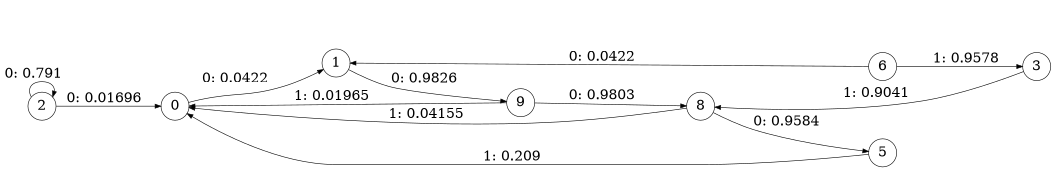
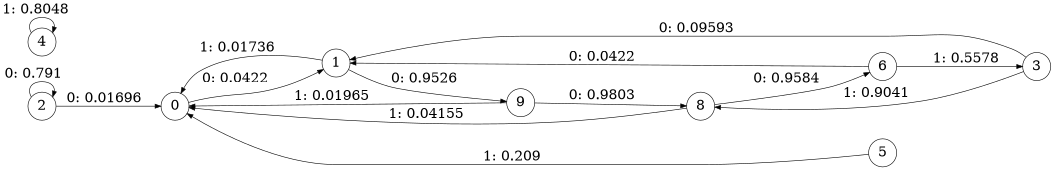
none -> (692, 36)
none -> (42, 42)
none -> (248, 57)
(972, 59) -> (972, 59)
(431, 79) -> (431, 79)
(786, 138) -> (791, 94)
